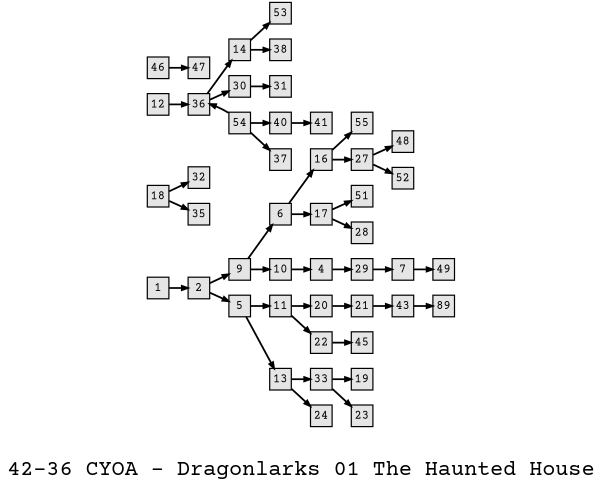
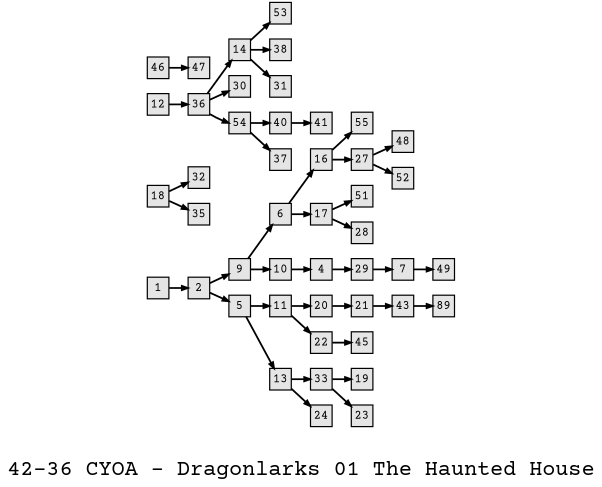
(257, 86) -> (258, 66)
(222, 109) -> (216, 118)
